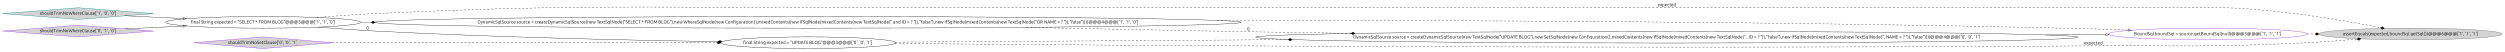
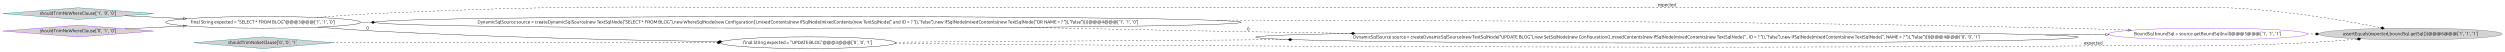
(263, 43) -> (263, 43)
